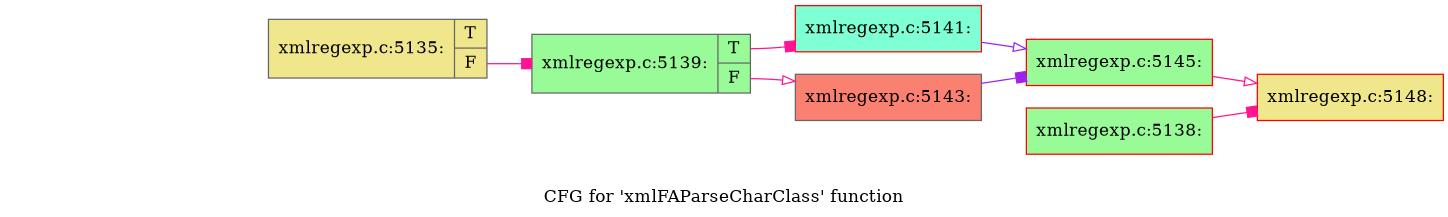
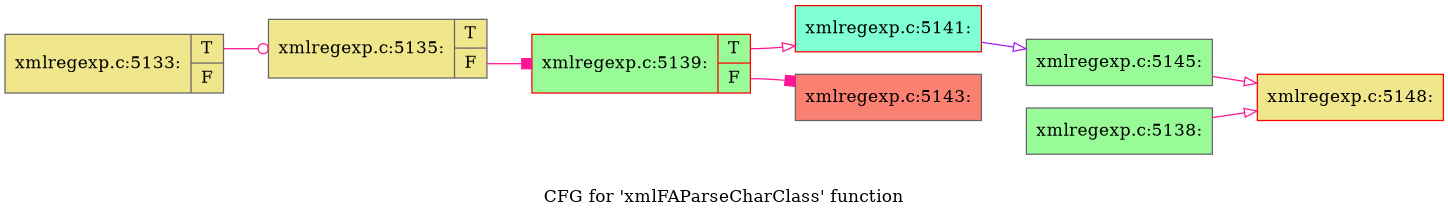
(766, 48) -> (766, 48)
(1119, 62) -> (1119, 62)
none -> (114, 64)
(641, 64) -> (641, 64)
(766, 79) -> (766, 79)
(998, 81) -> none
(1229, 115) -> (1229, 115)
(1119, 131) -> (1119, 131)
